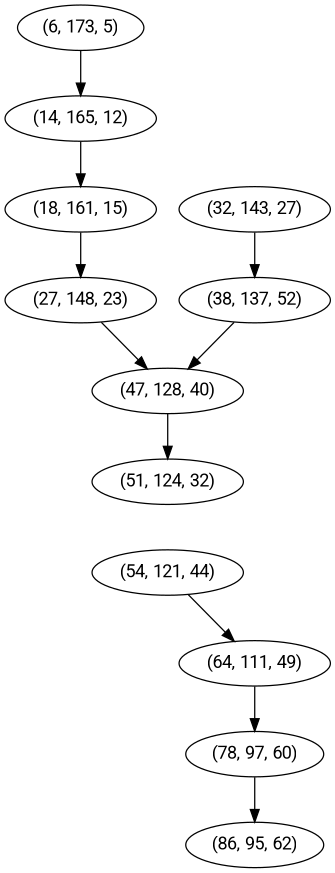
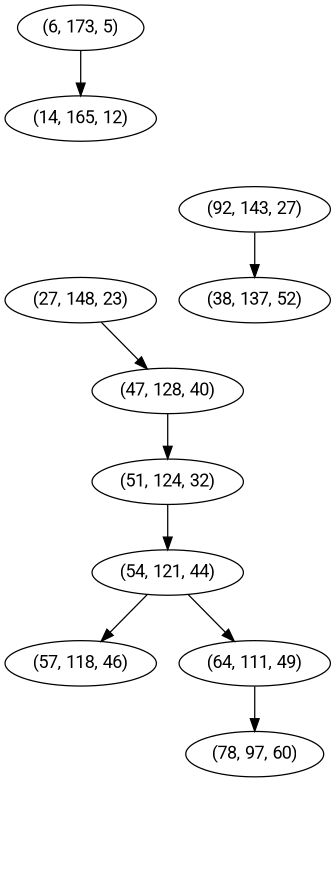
(81, 209) -> none
(255, 209) -> (255, 209)
(216, 341) -> none
none -> (168, 521)
none -> (81, 663)
(255, 845) -> none
